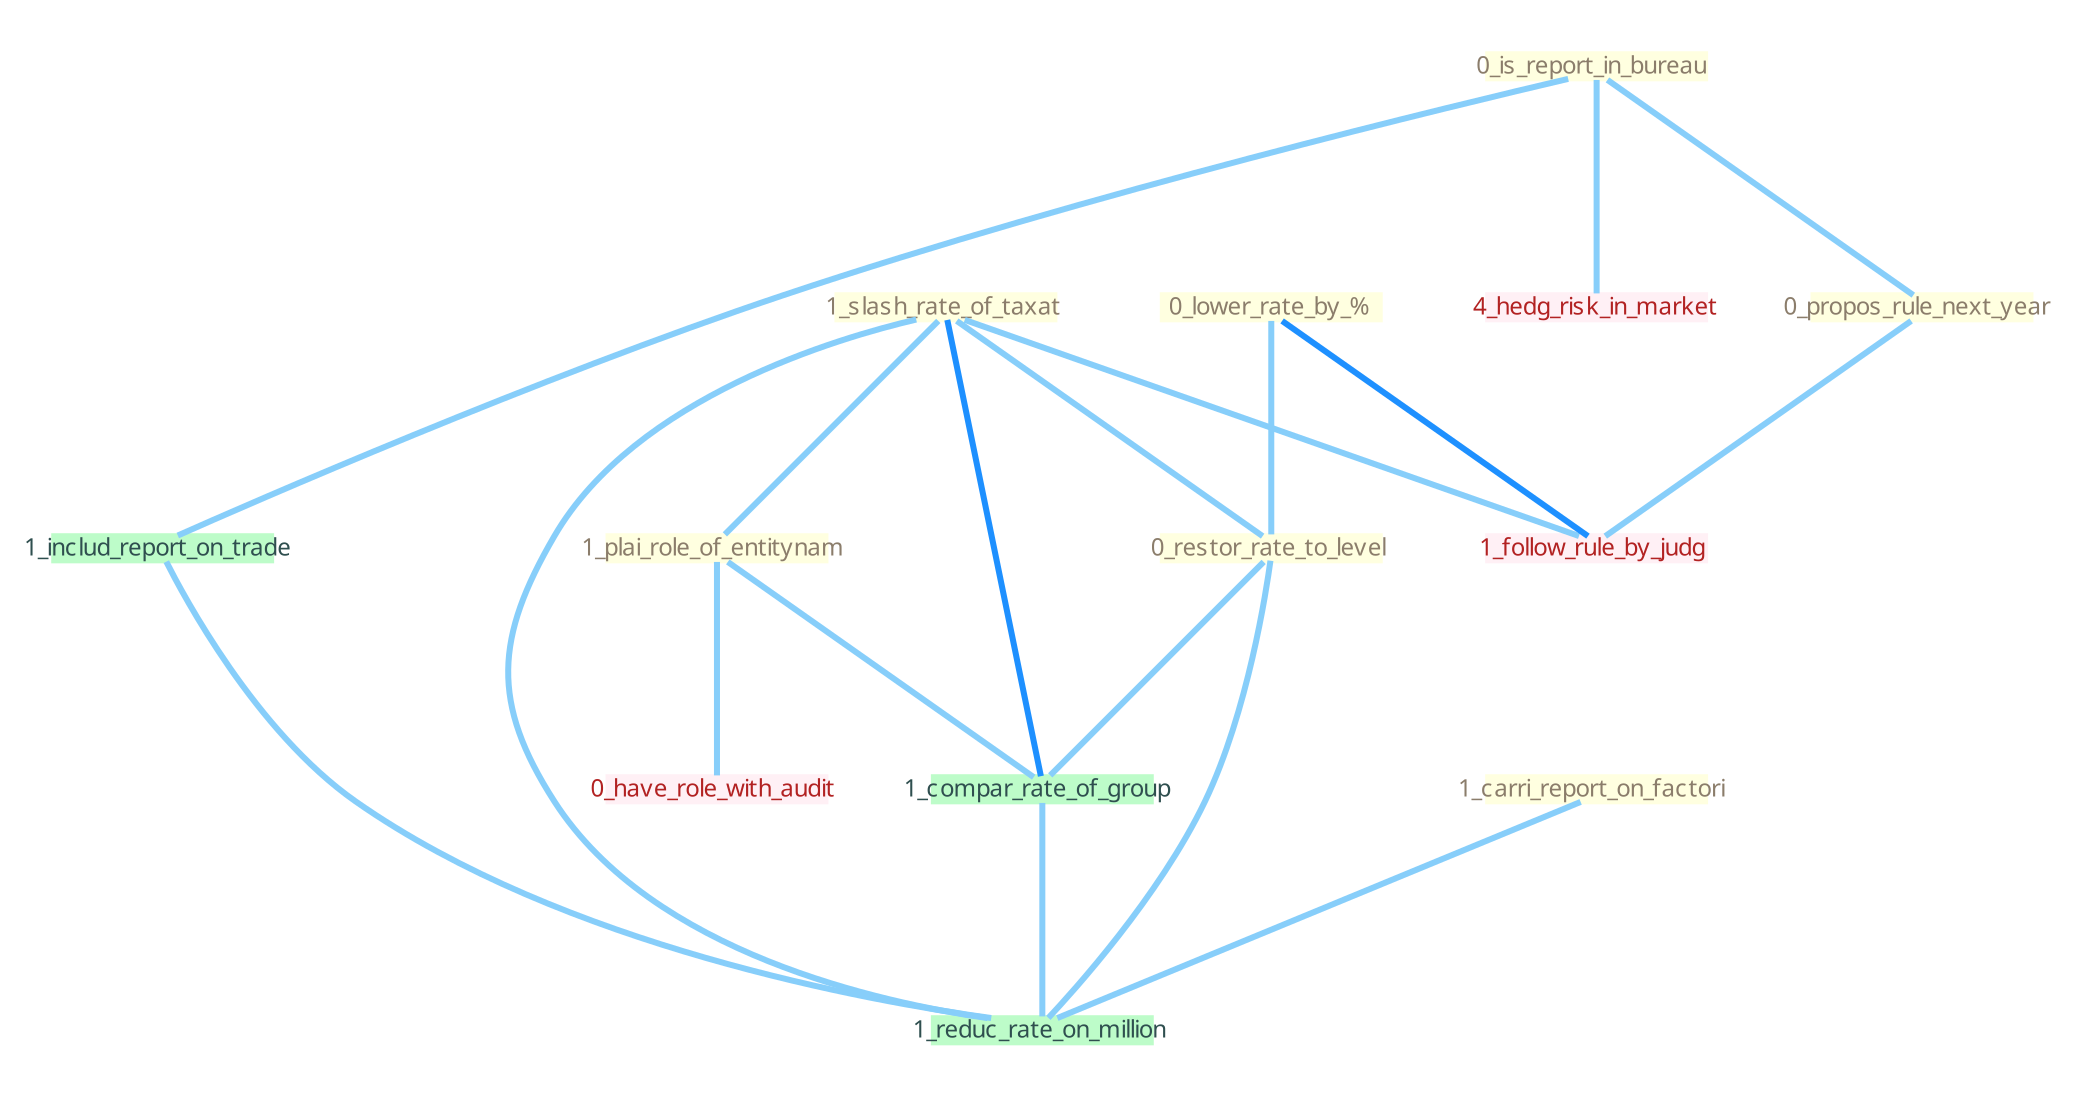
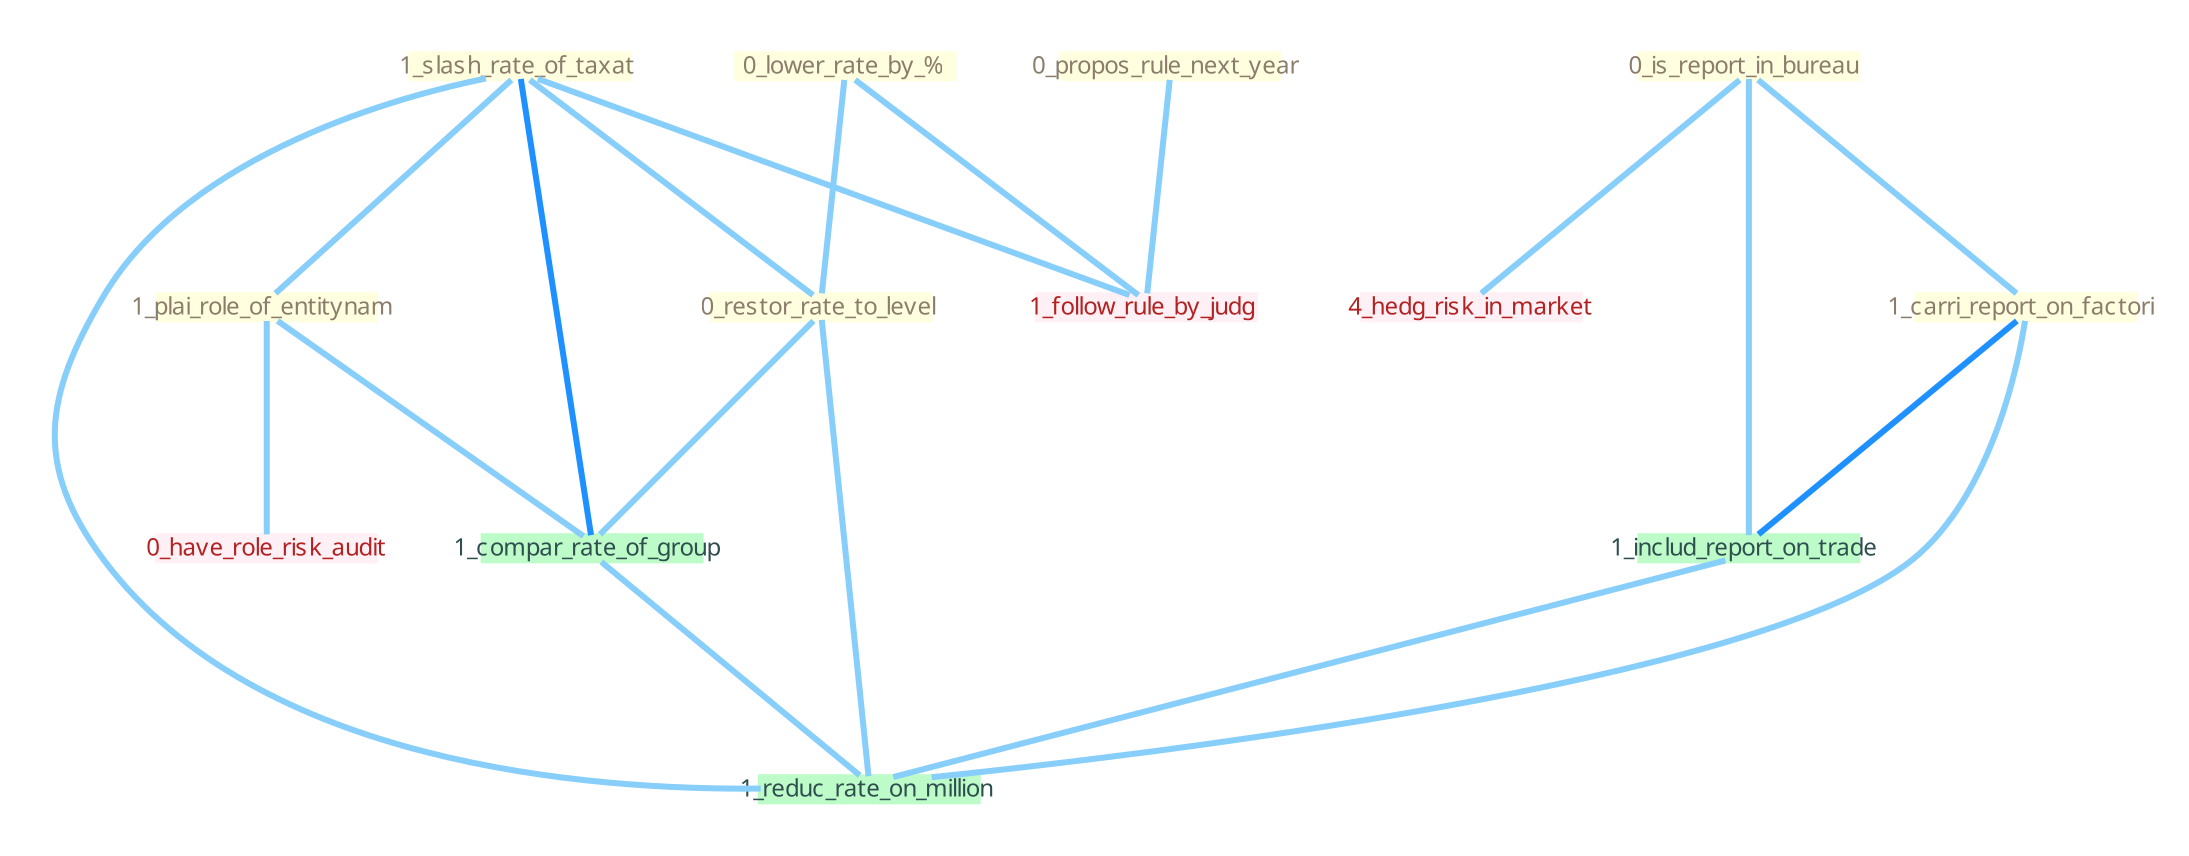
(1760, 188) -> (1887, 187)
none -> (1888, 428)
(1435, 429) -> (997, 188)
(717, 789) -> (267, 548)
